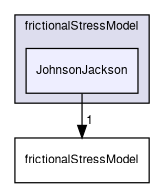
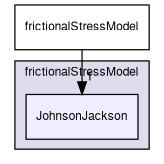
(82, 111) -> (82, 68)
